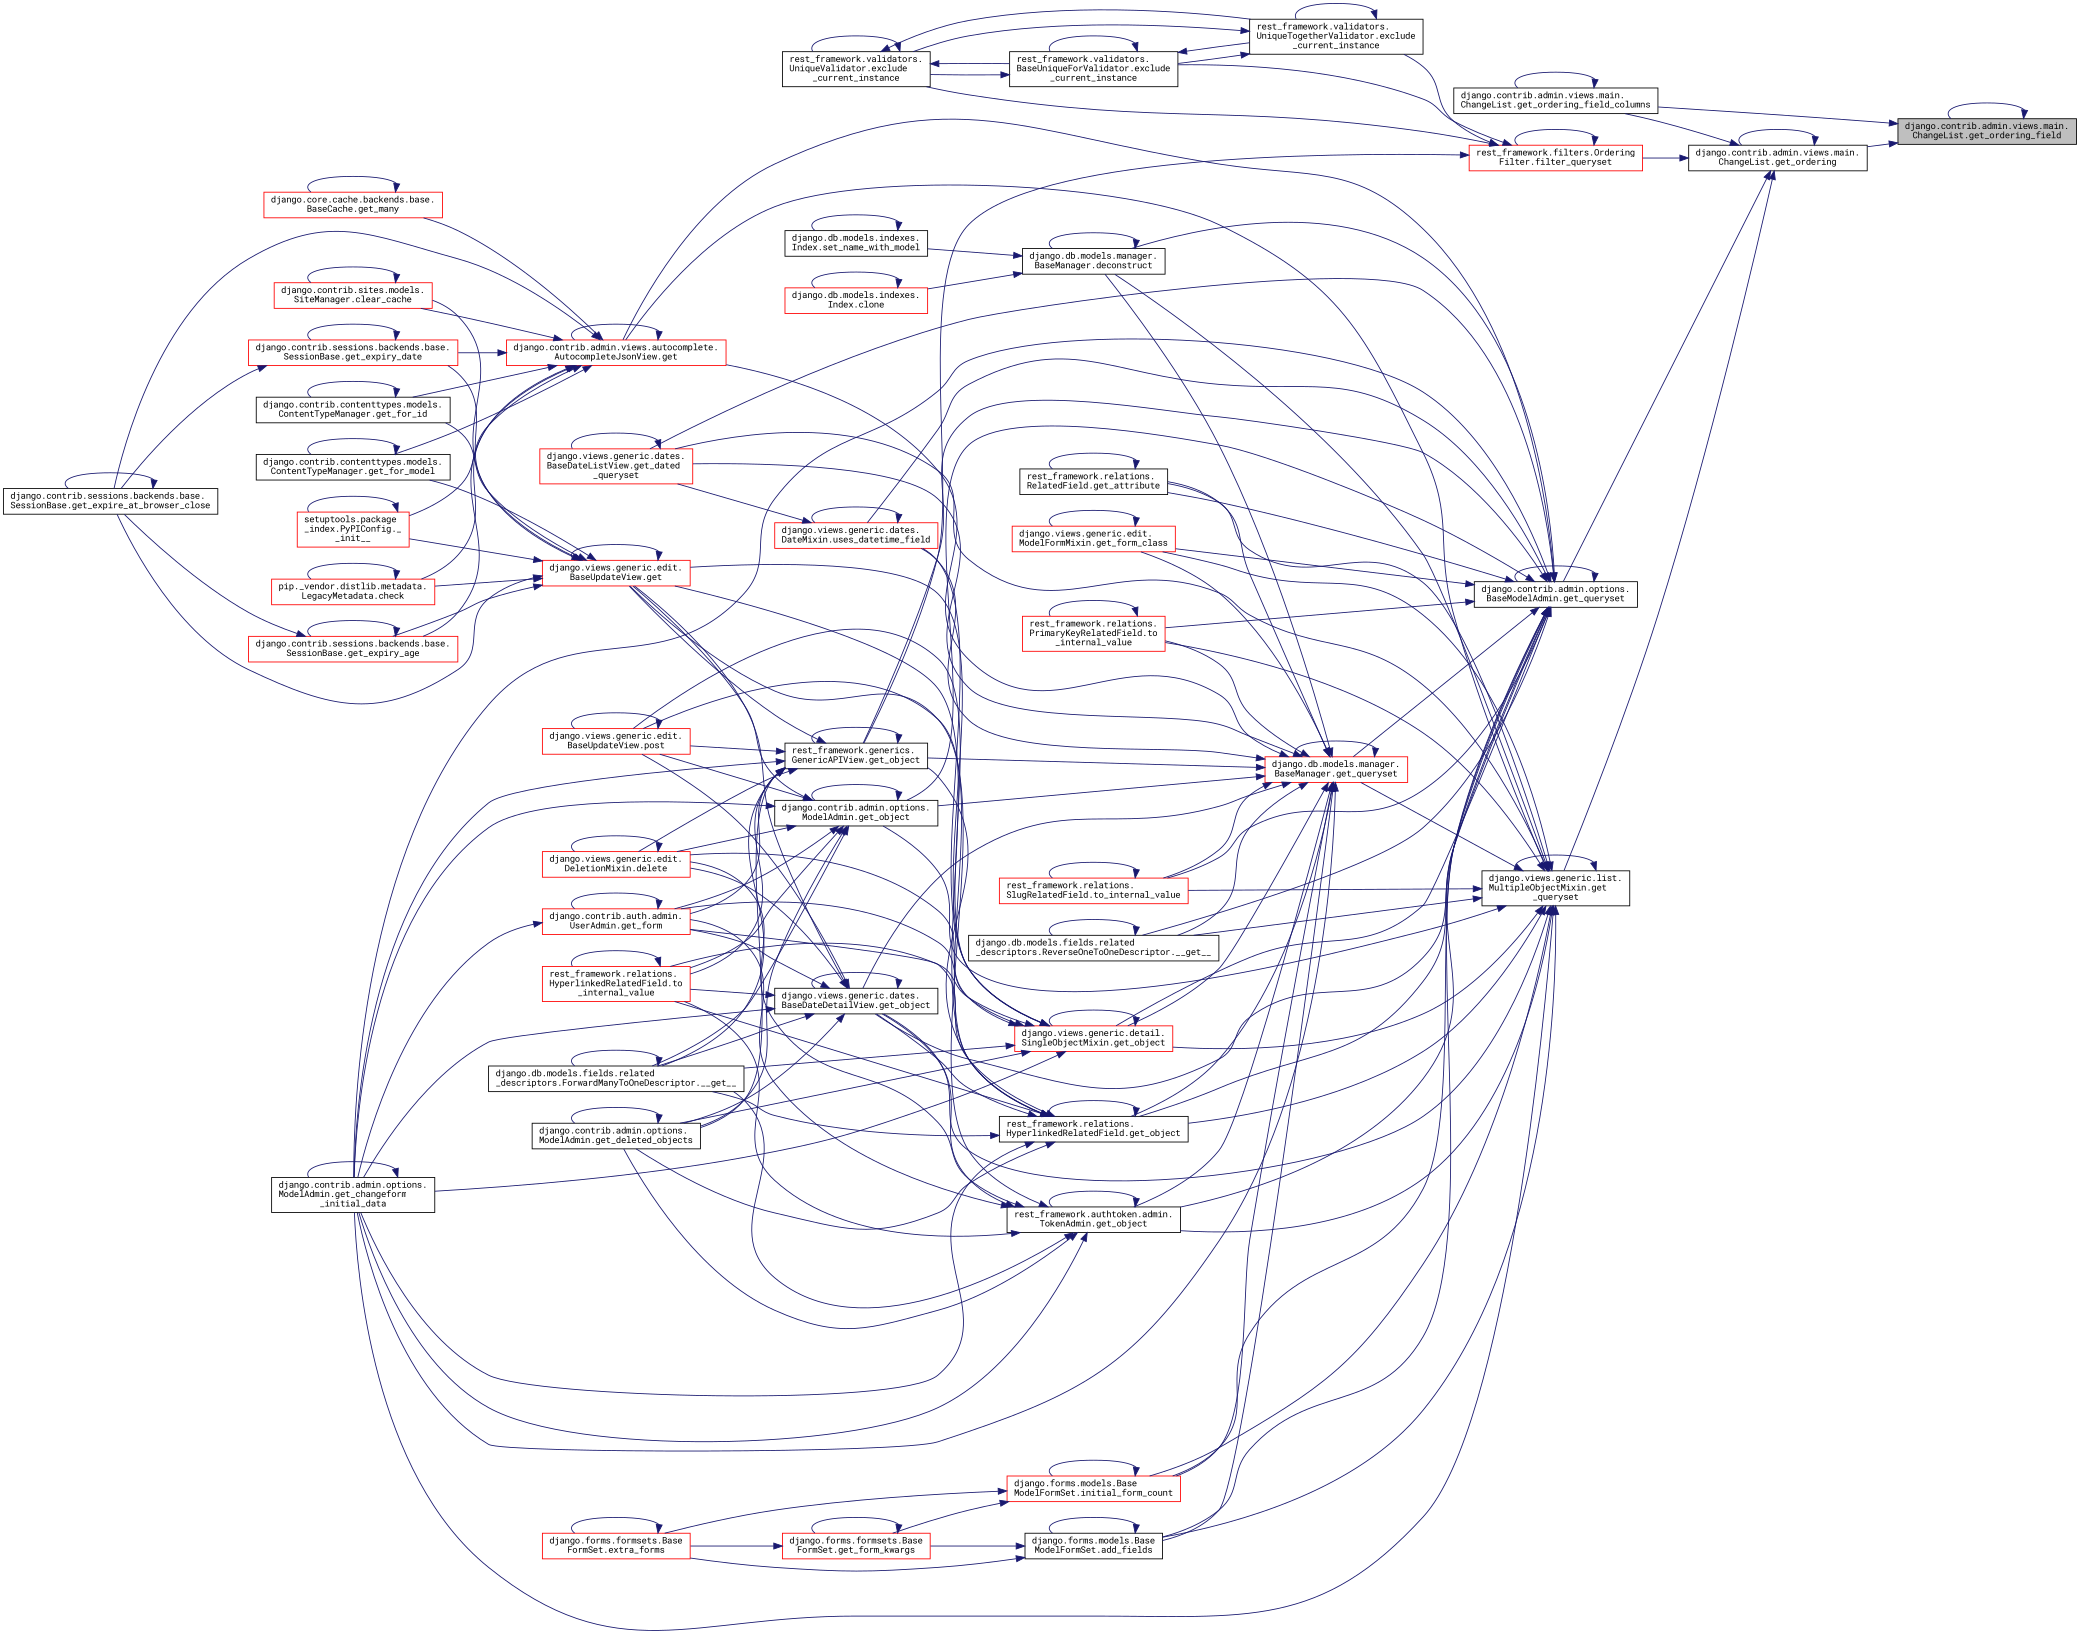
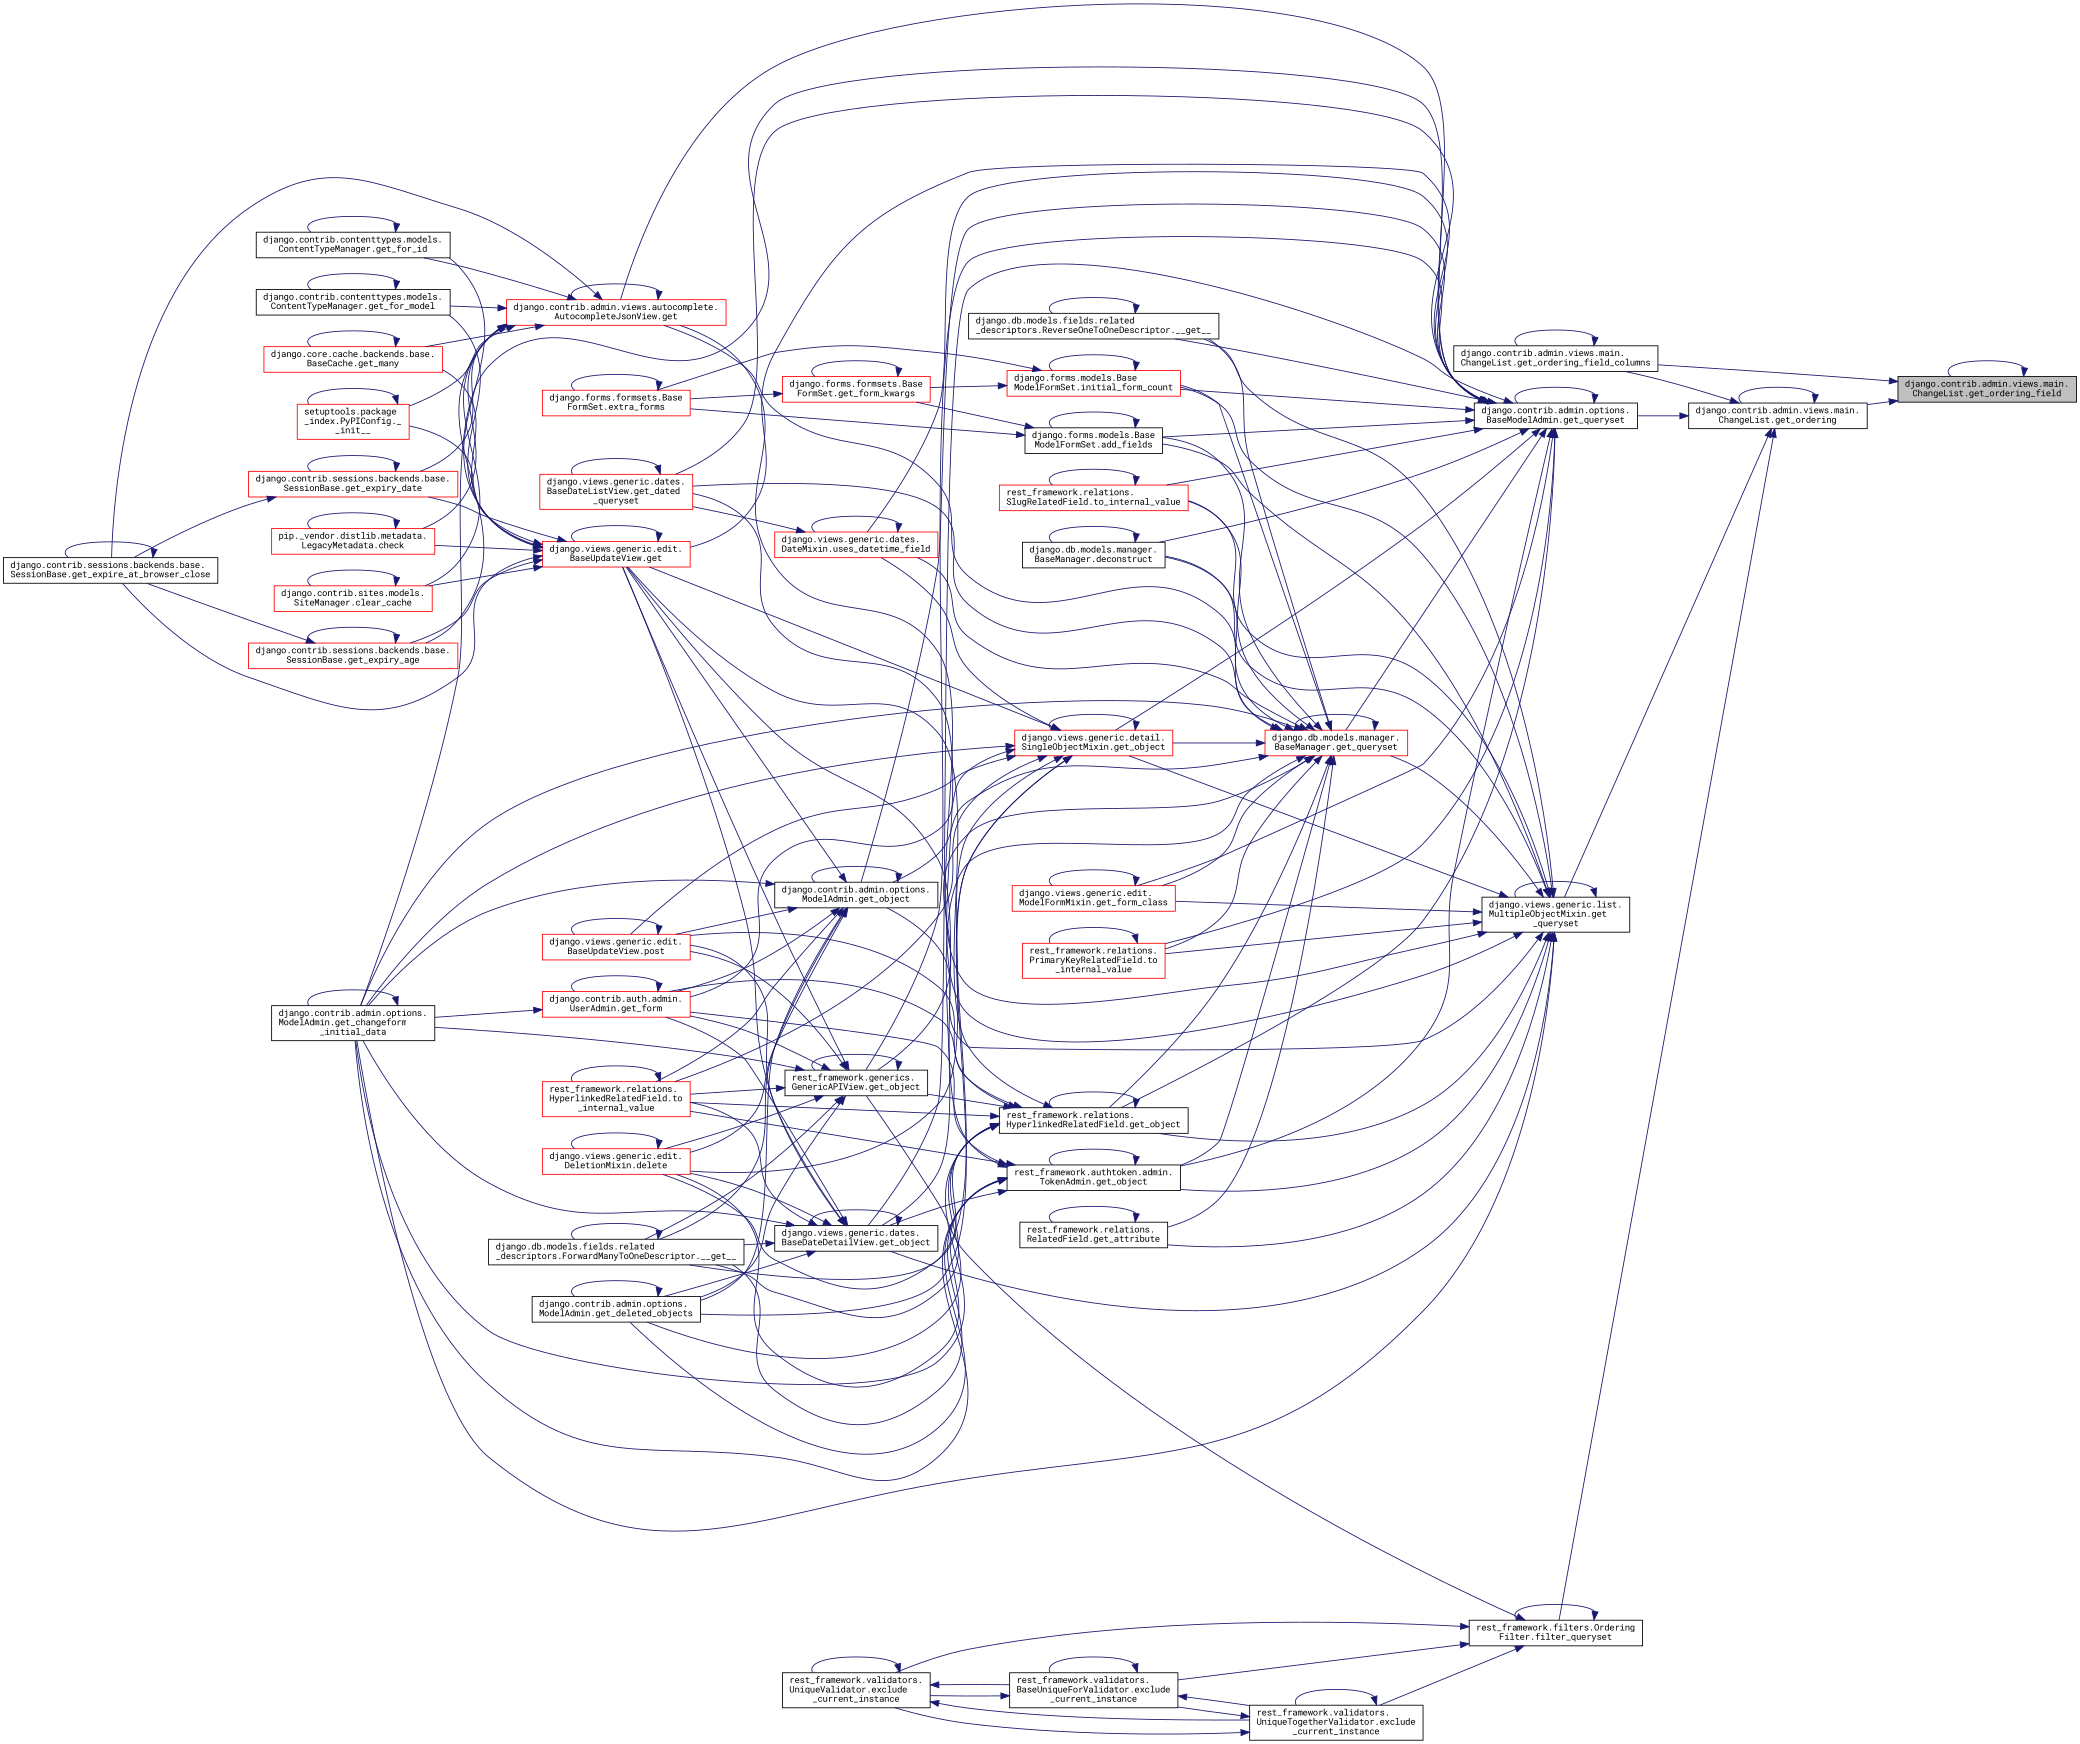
(1556, 158) -> (1556, 1633)
(856, 243) -> none
(856, 301) -> none
none -> (472, 466)
(1338, 531) -> (1069, 166)
(958, 1081) -> (861, 1289)
